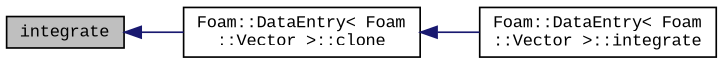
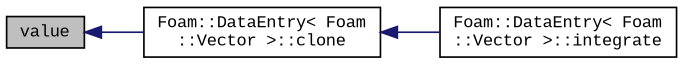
(65, 32) -> (45, 32)
